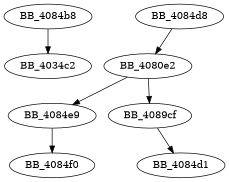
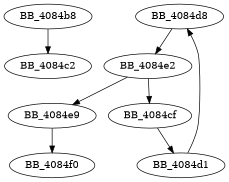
(48, 66) -> (48, 66)
(148, 66) -> (148, 66)
none -> (200, 94)
(150, 116) -> (150, 116)
